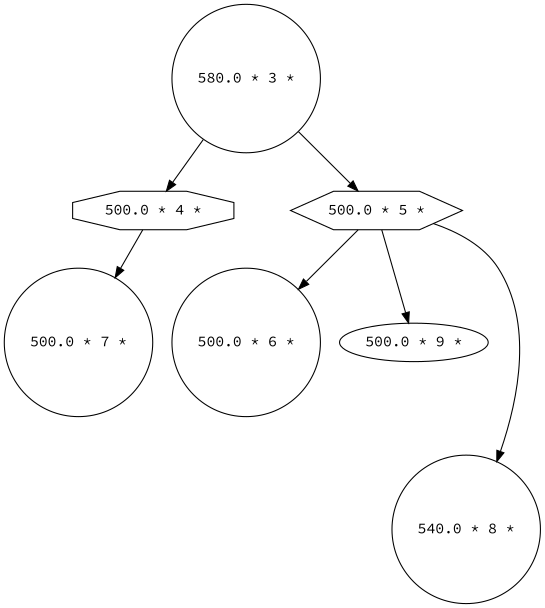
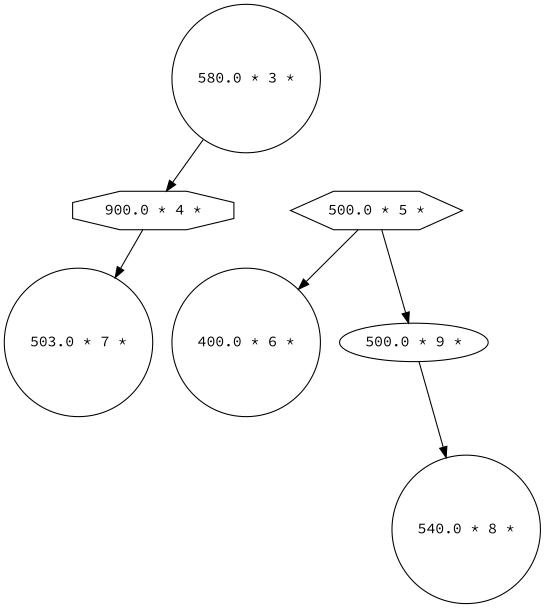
(324, 157) -> none
(153, 211) -> (153, 211)
(517, 319) -> (431, 404)
(79, 342) -> (79, 342)
(246, 342) -> (246, 342)
